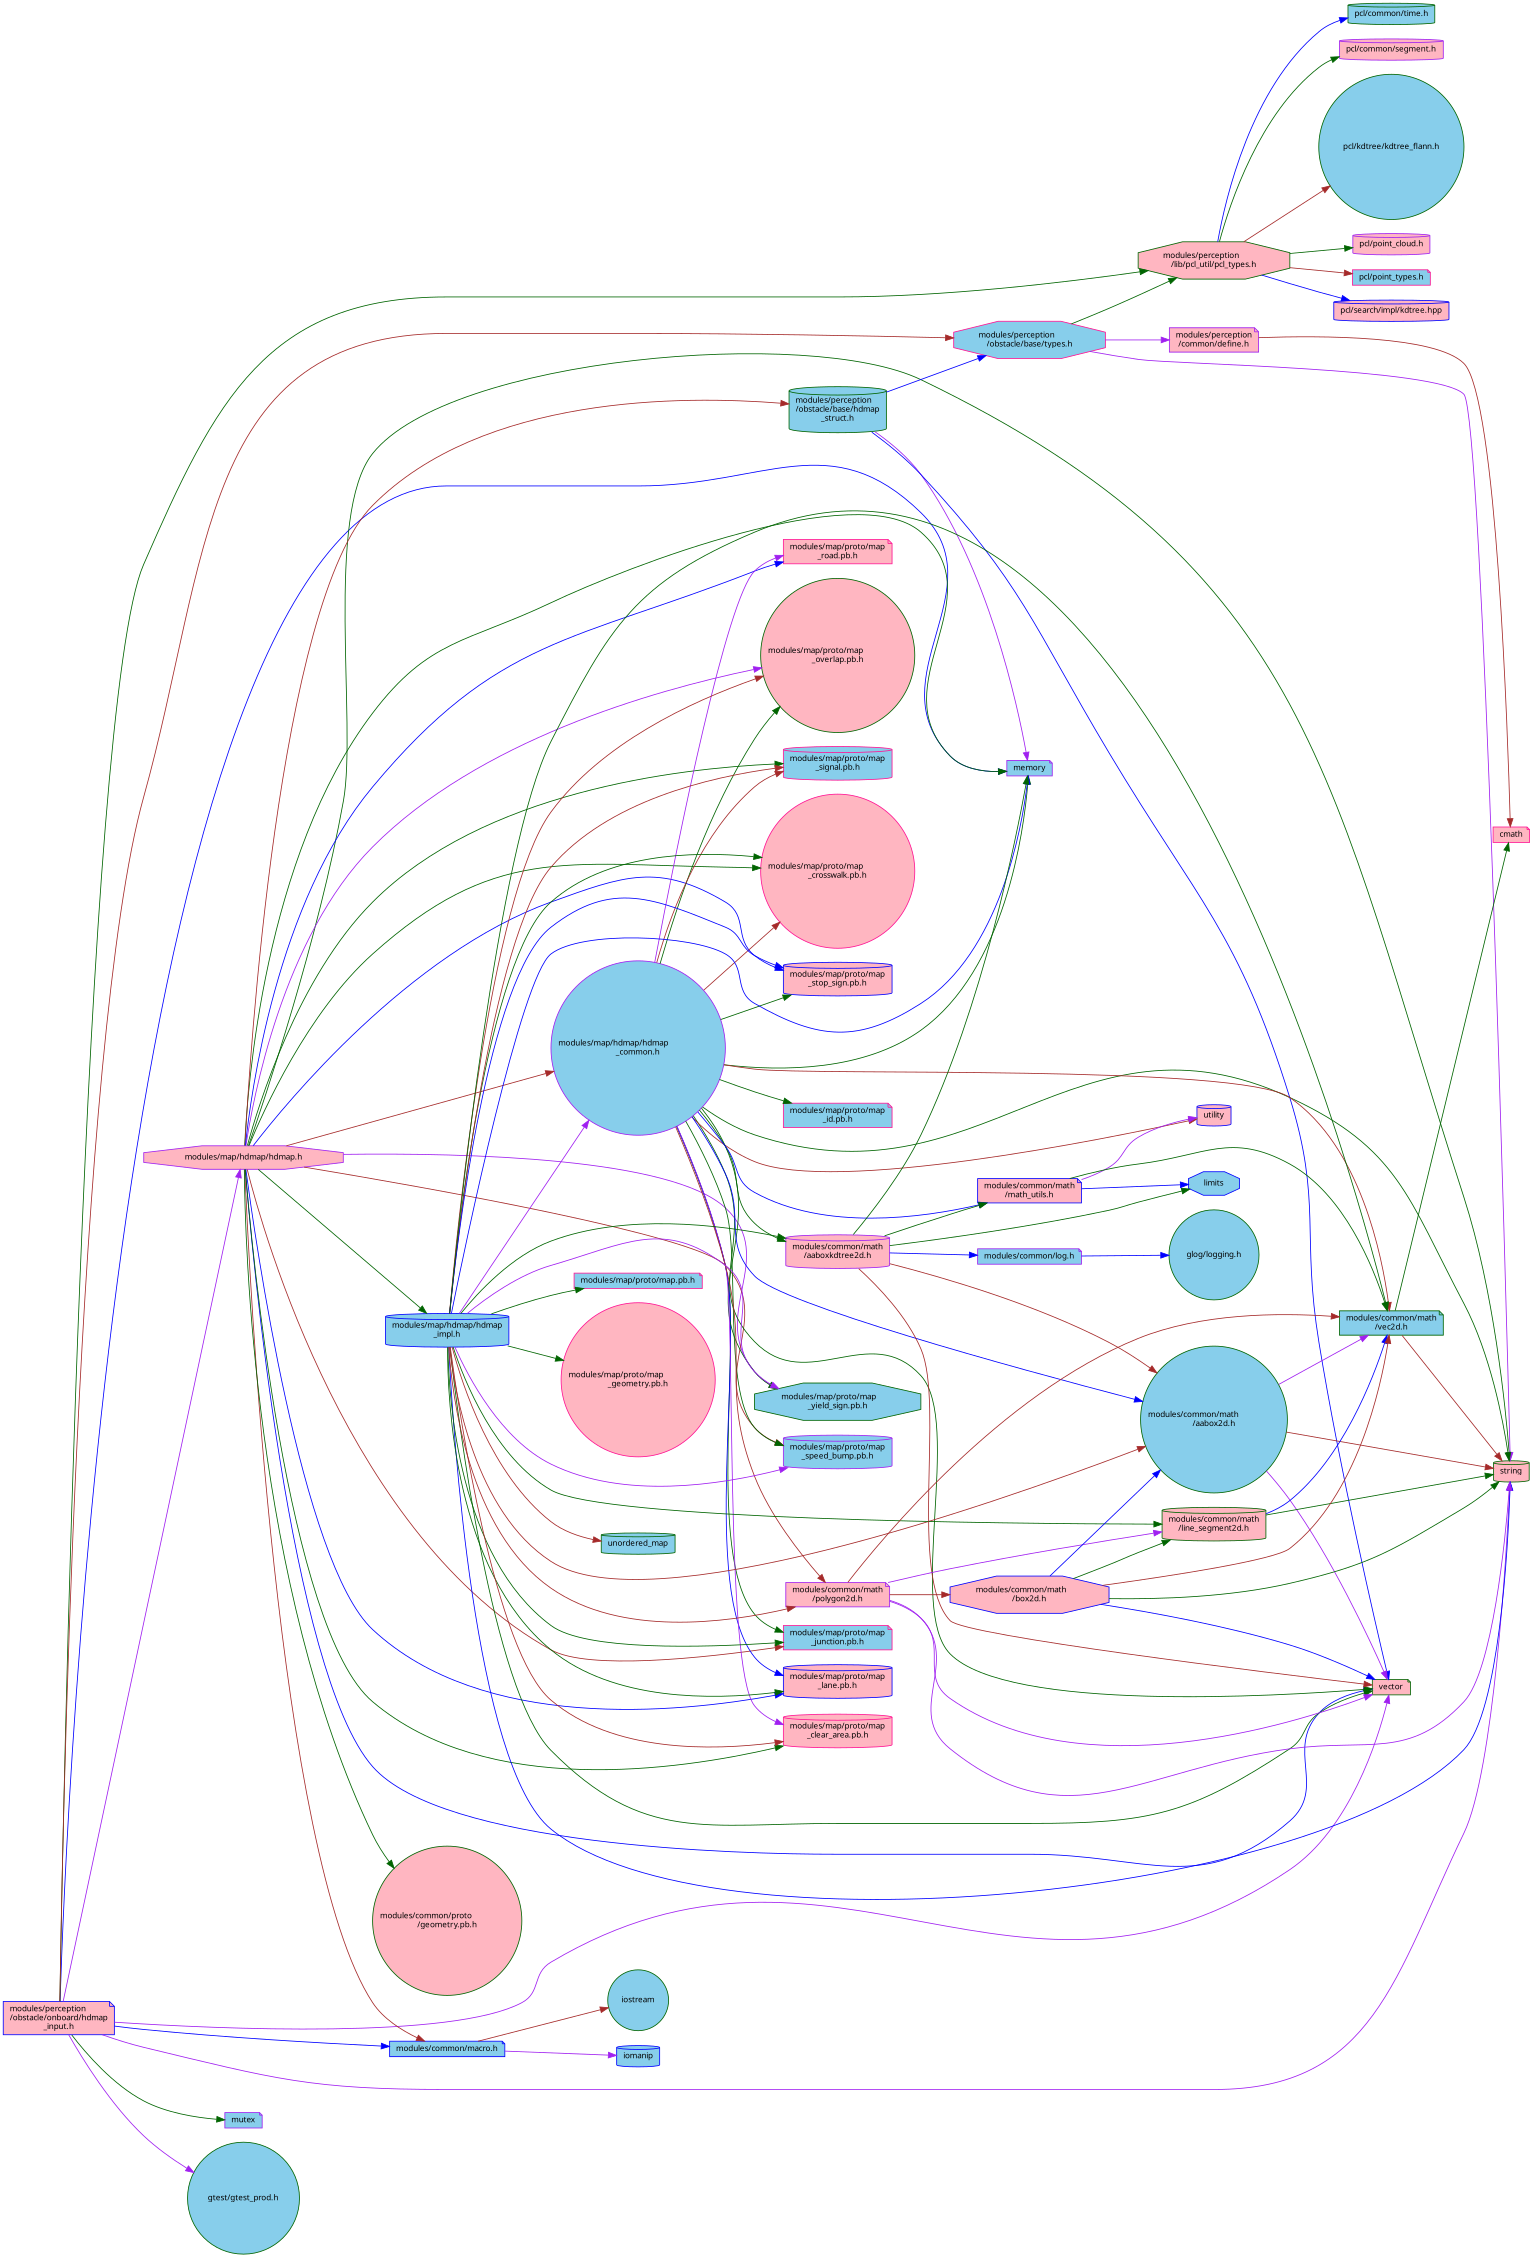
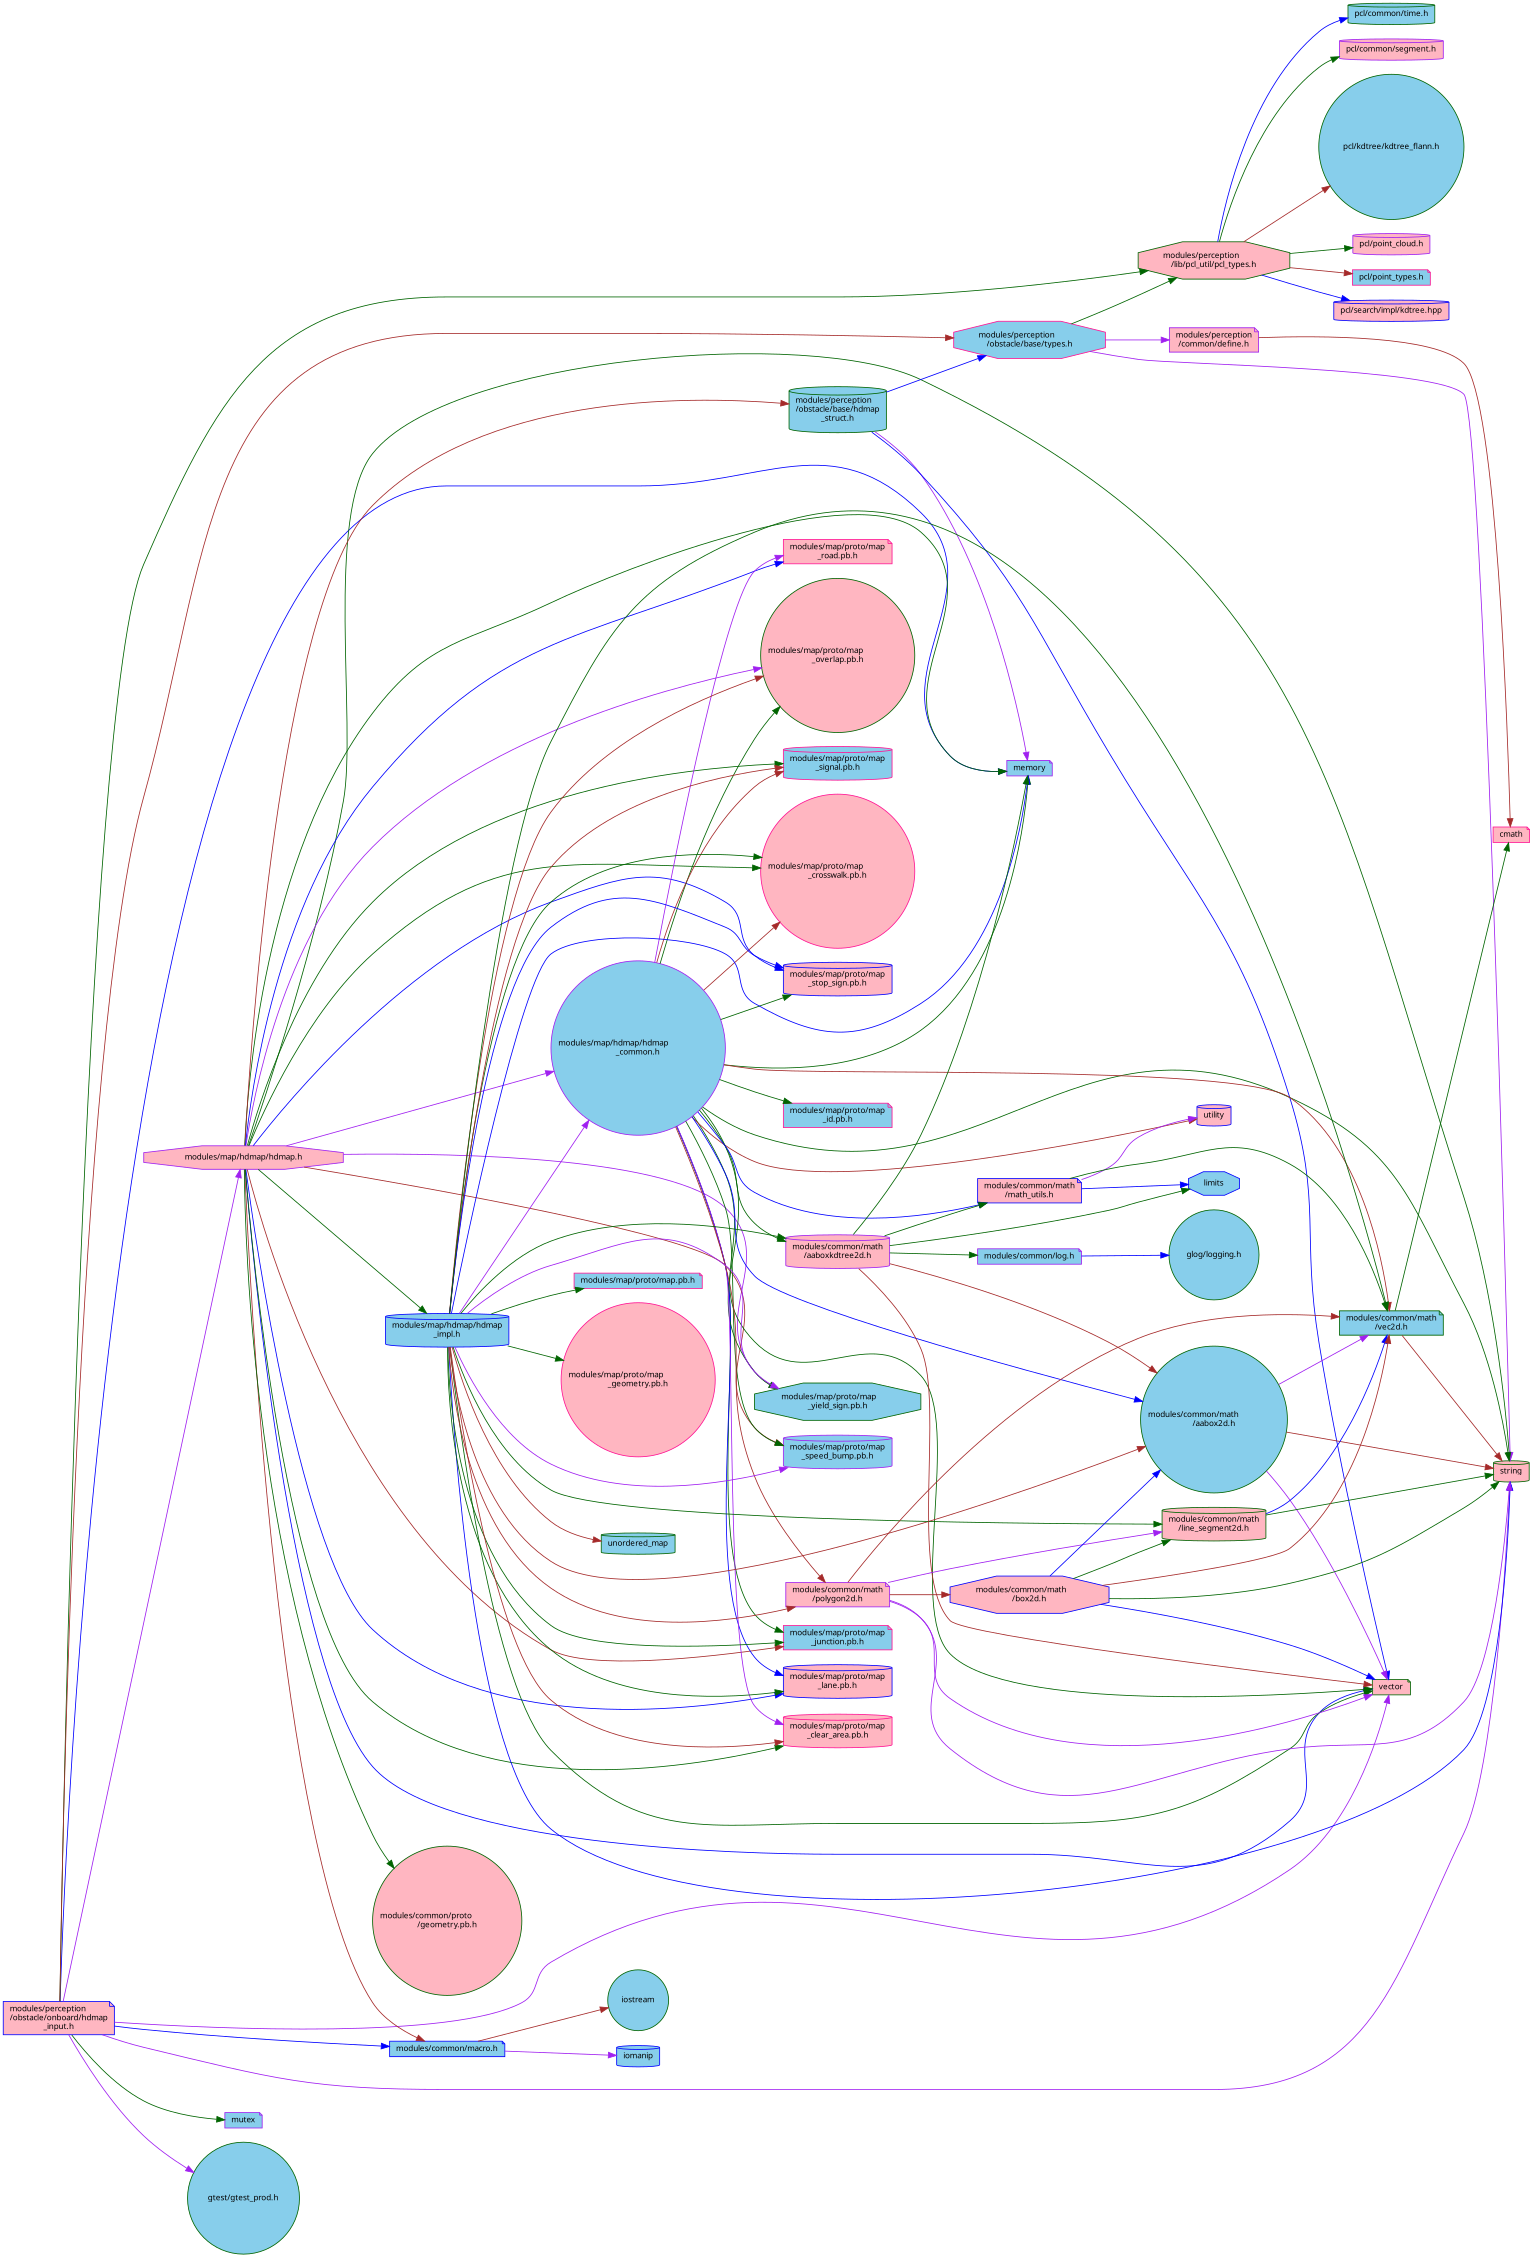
(416, 1110) -> (416, 1110)
(930, 1254) -> (930, 1254)
